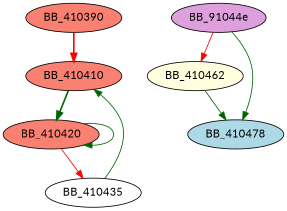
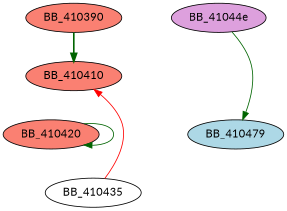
(219, 18) -> (219, 18)
(74, 43) -> (74, 43)
(195, 76) -> none
(64, 101) -> none
(236, 134) -> (236, 134)
(124, 135) -> (124, 135)
(70, 160) -> none
